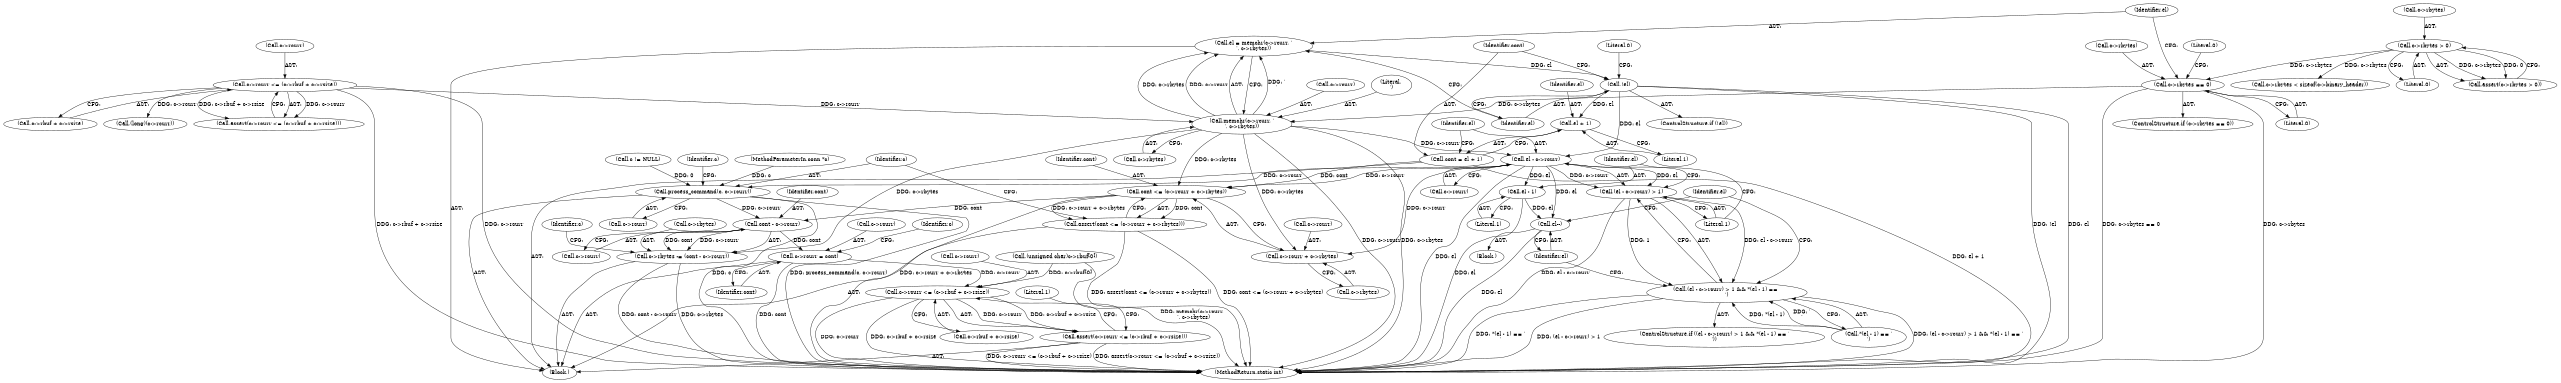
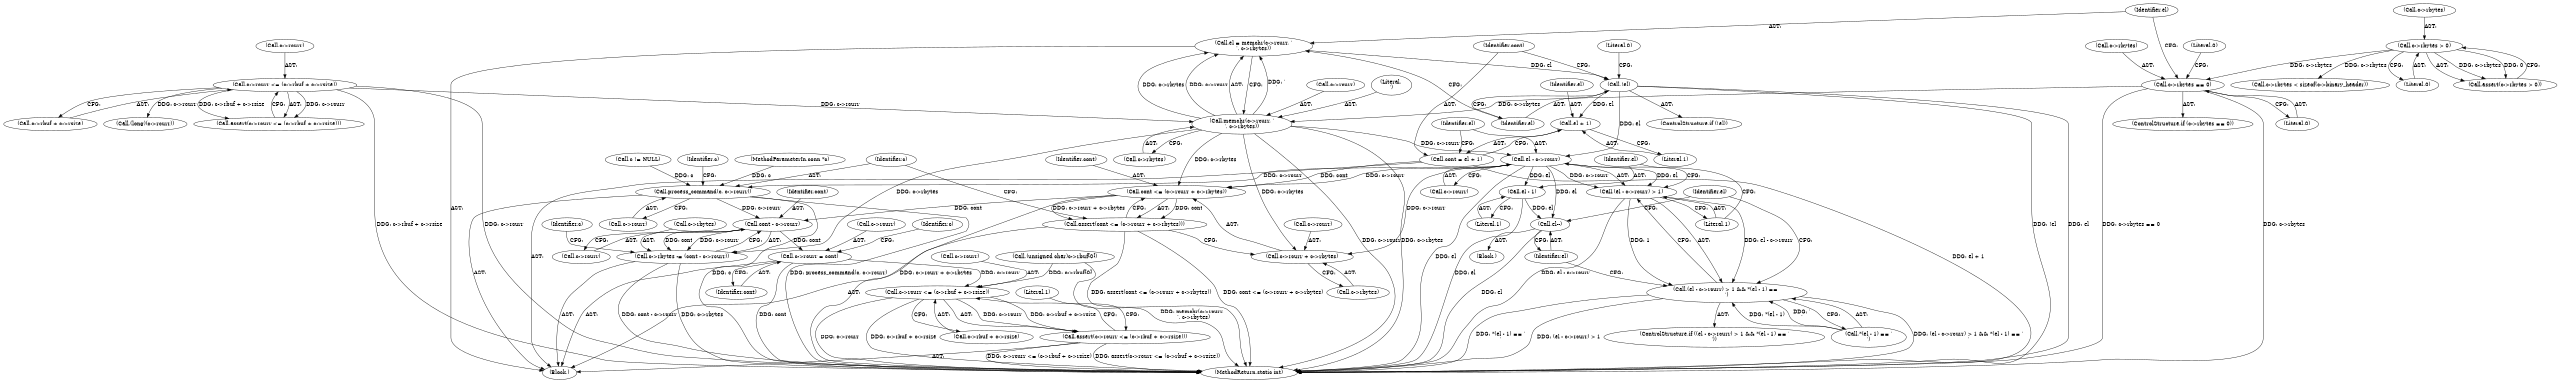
(684, 176) -> (684, 176)
(1245, 222) -> (1209, 245)
none -> (738, 244)
